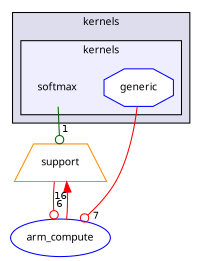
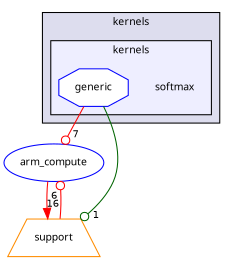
(59, 121) -> (117, 164)
